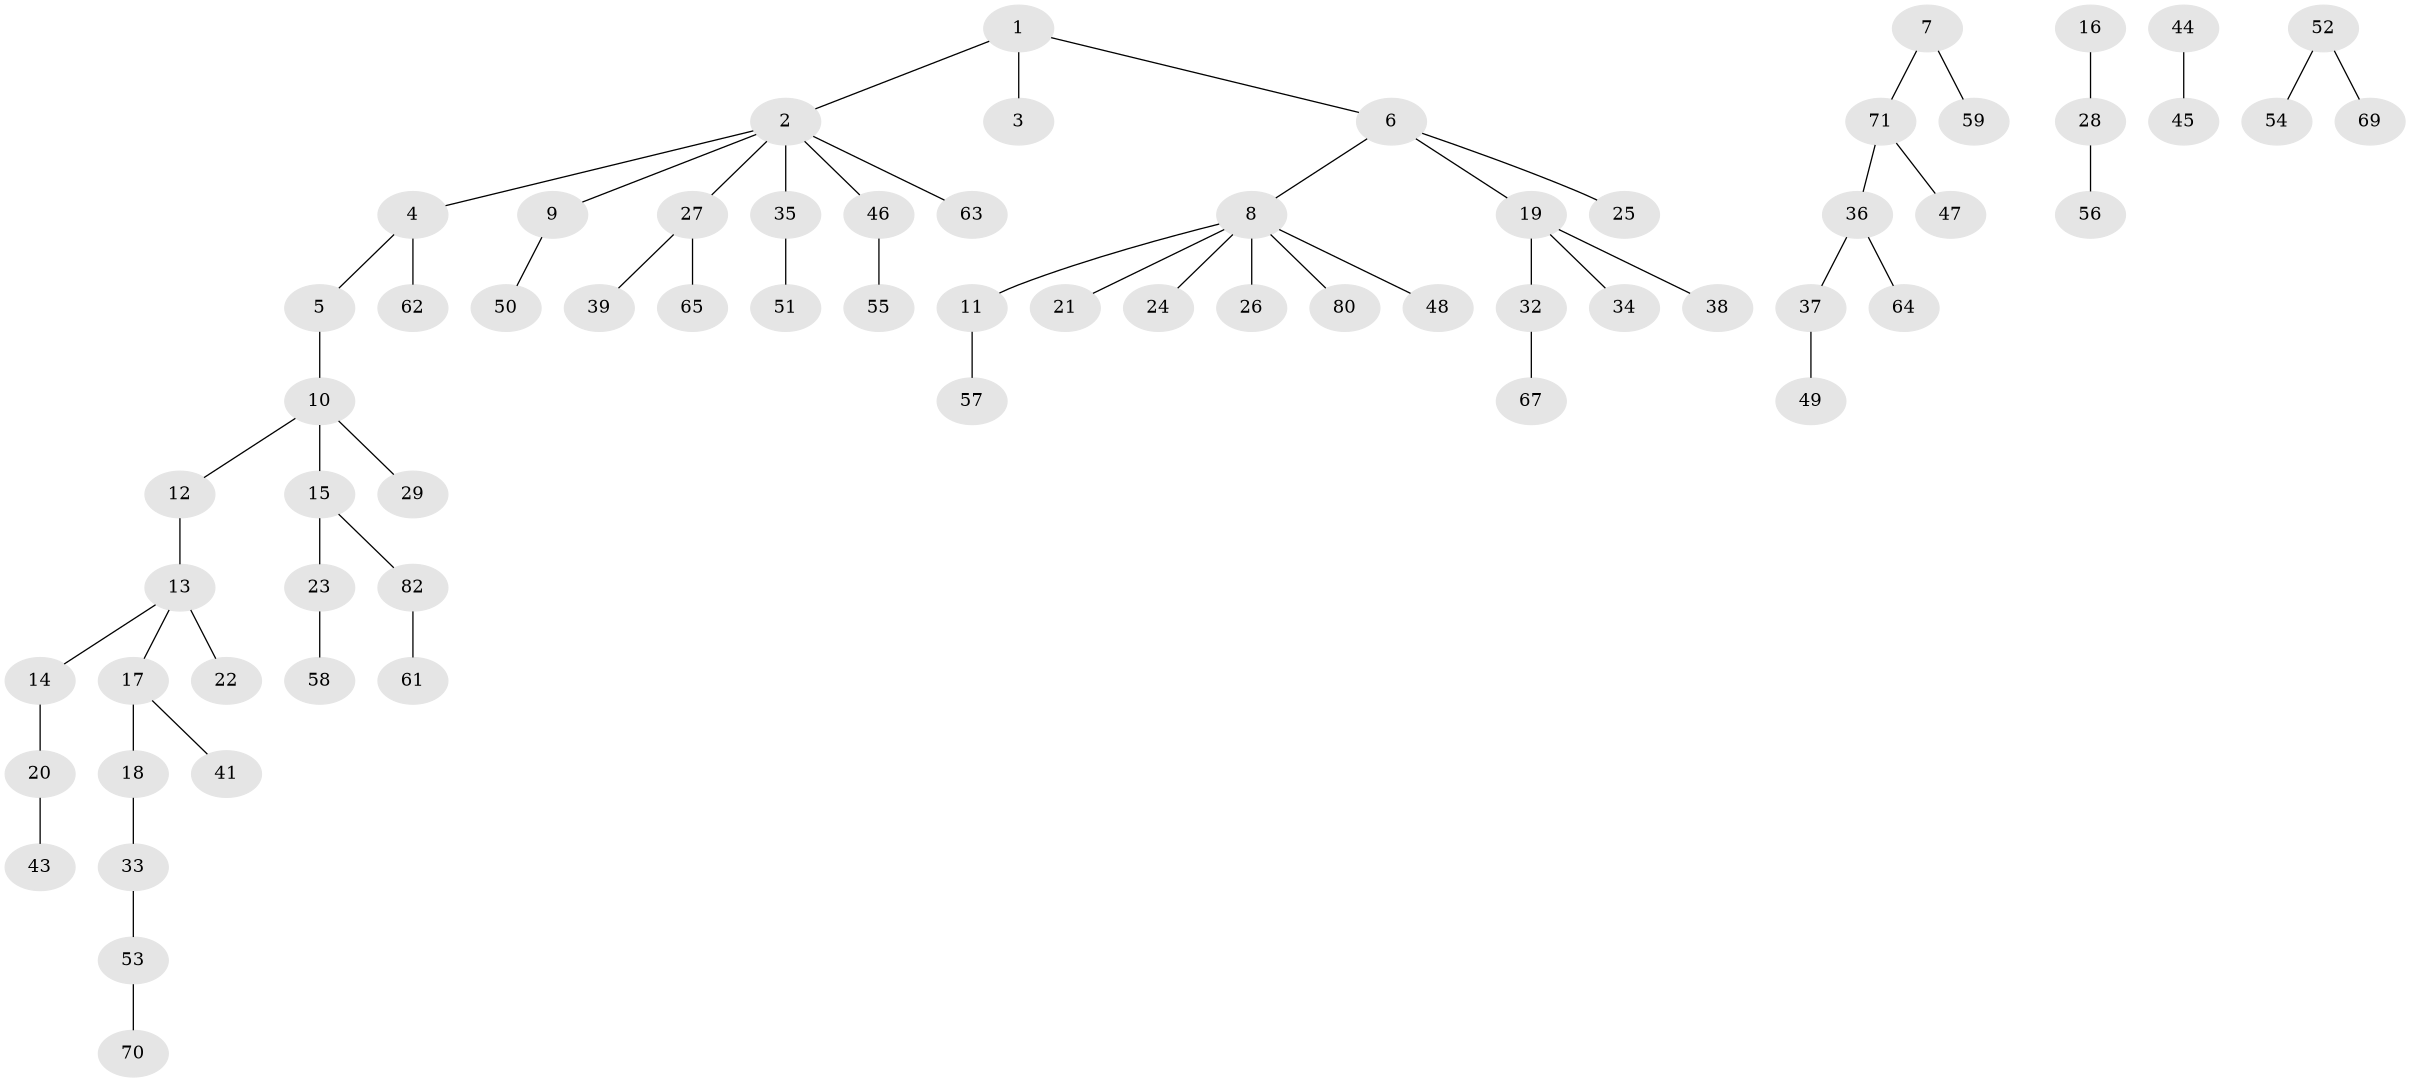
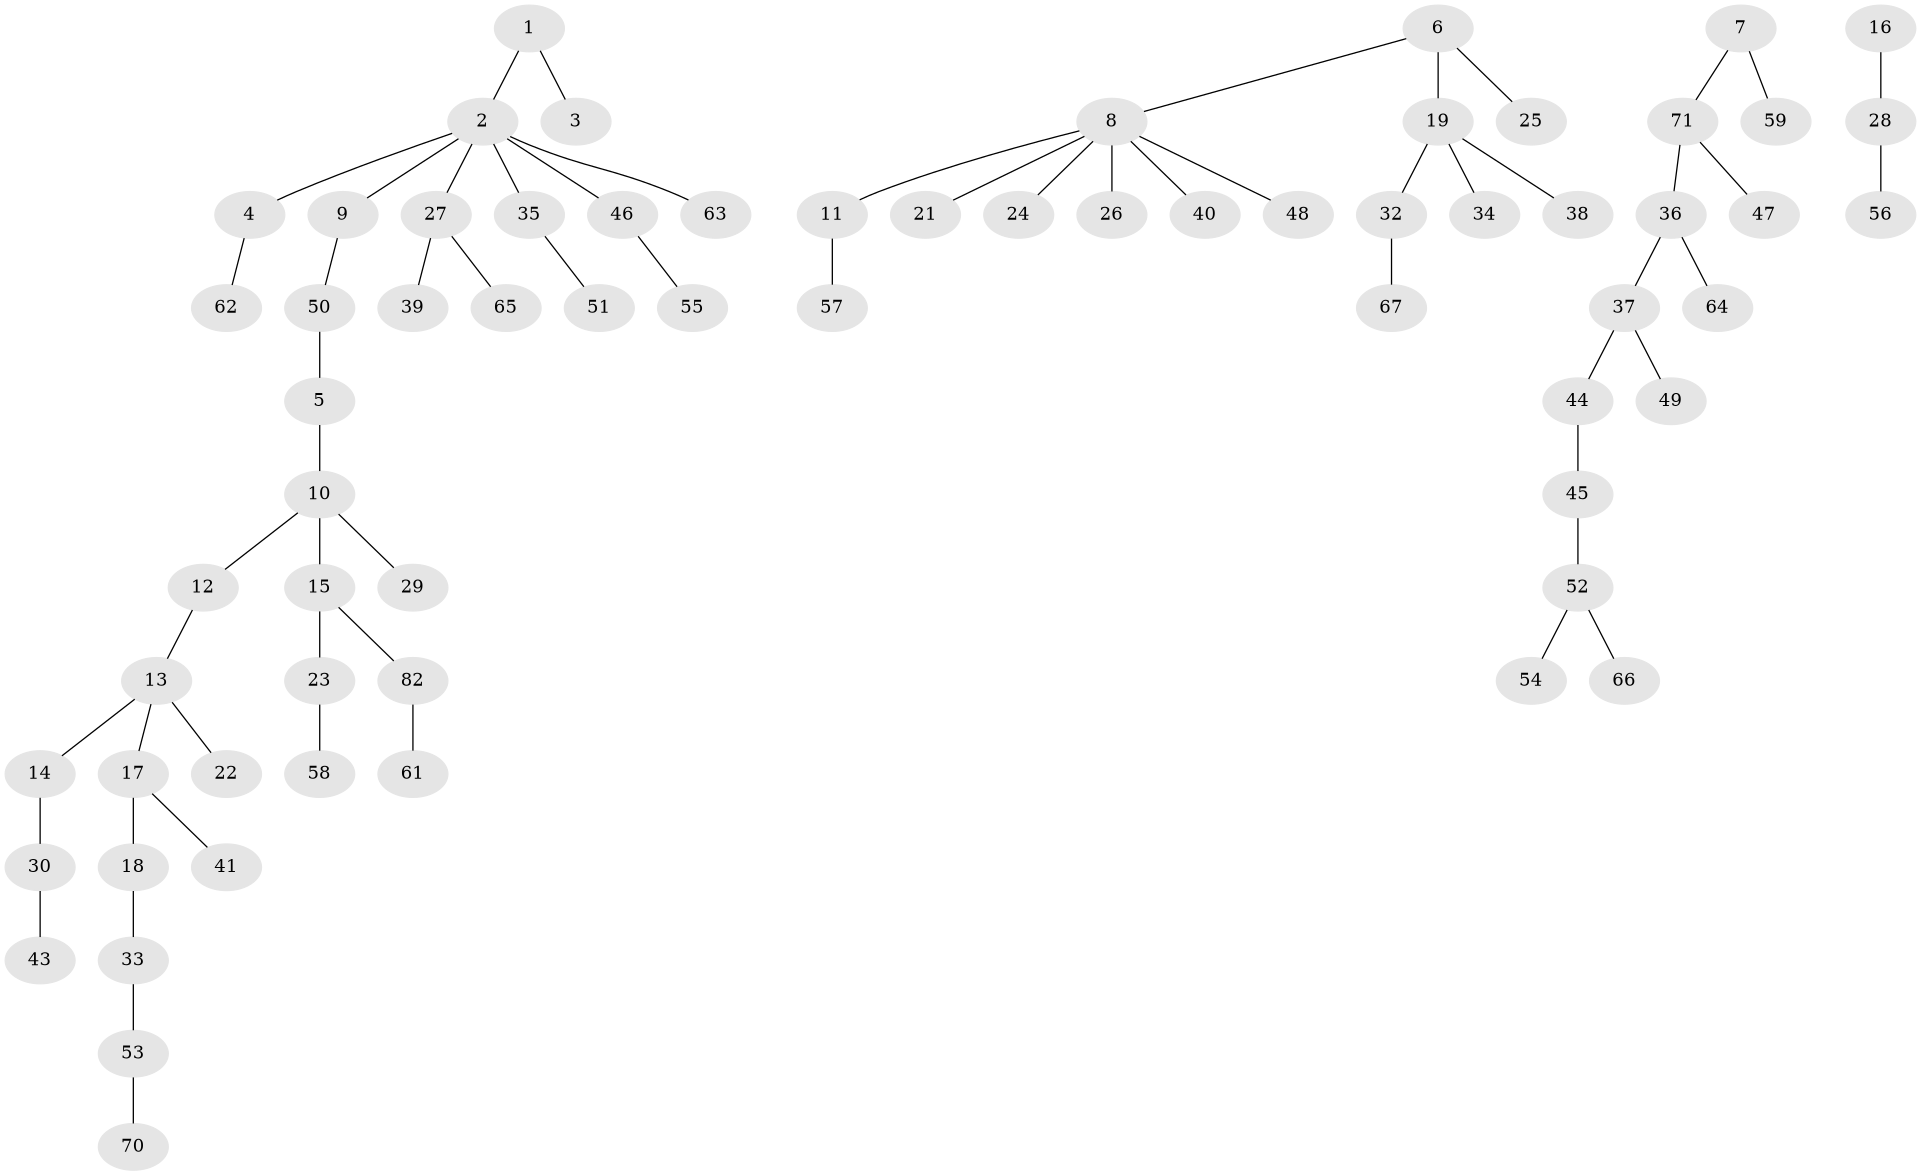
(1205, 75) -> none
(2370, 122) -> (1625, 681)
(366, 261) -> (320, 355)
(1345, 308) -> (1205, 215)
none -> (1601, 355)
none -> (1578, 541)
(40, 774) -> (40, 867)
